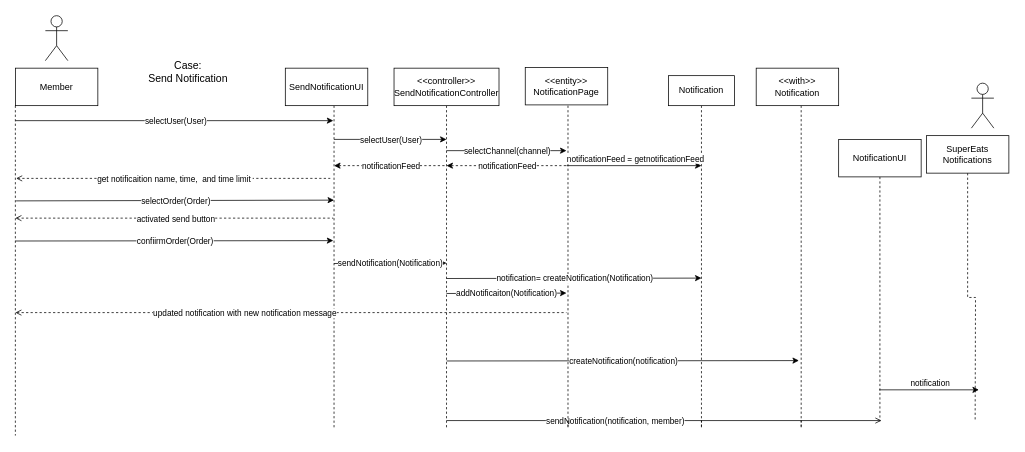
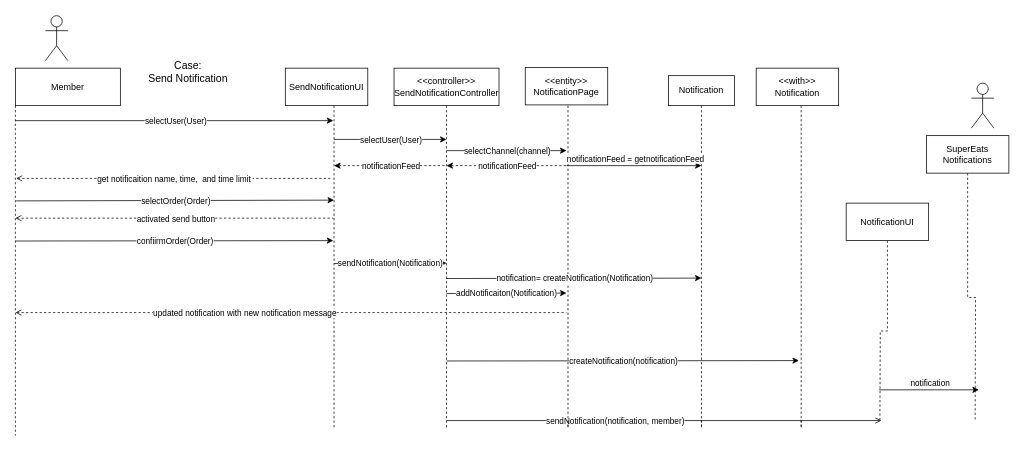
(57, 87) -> (68, 87)
(880, 158) -> (888, 222)
